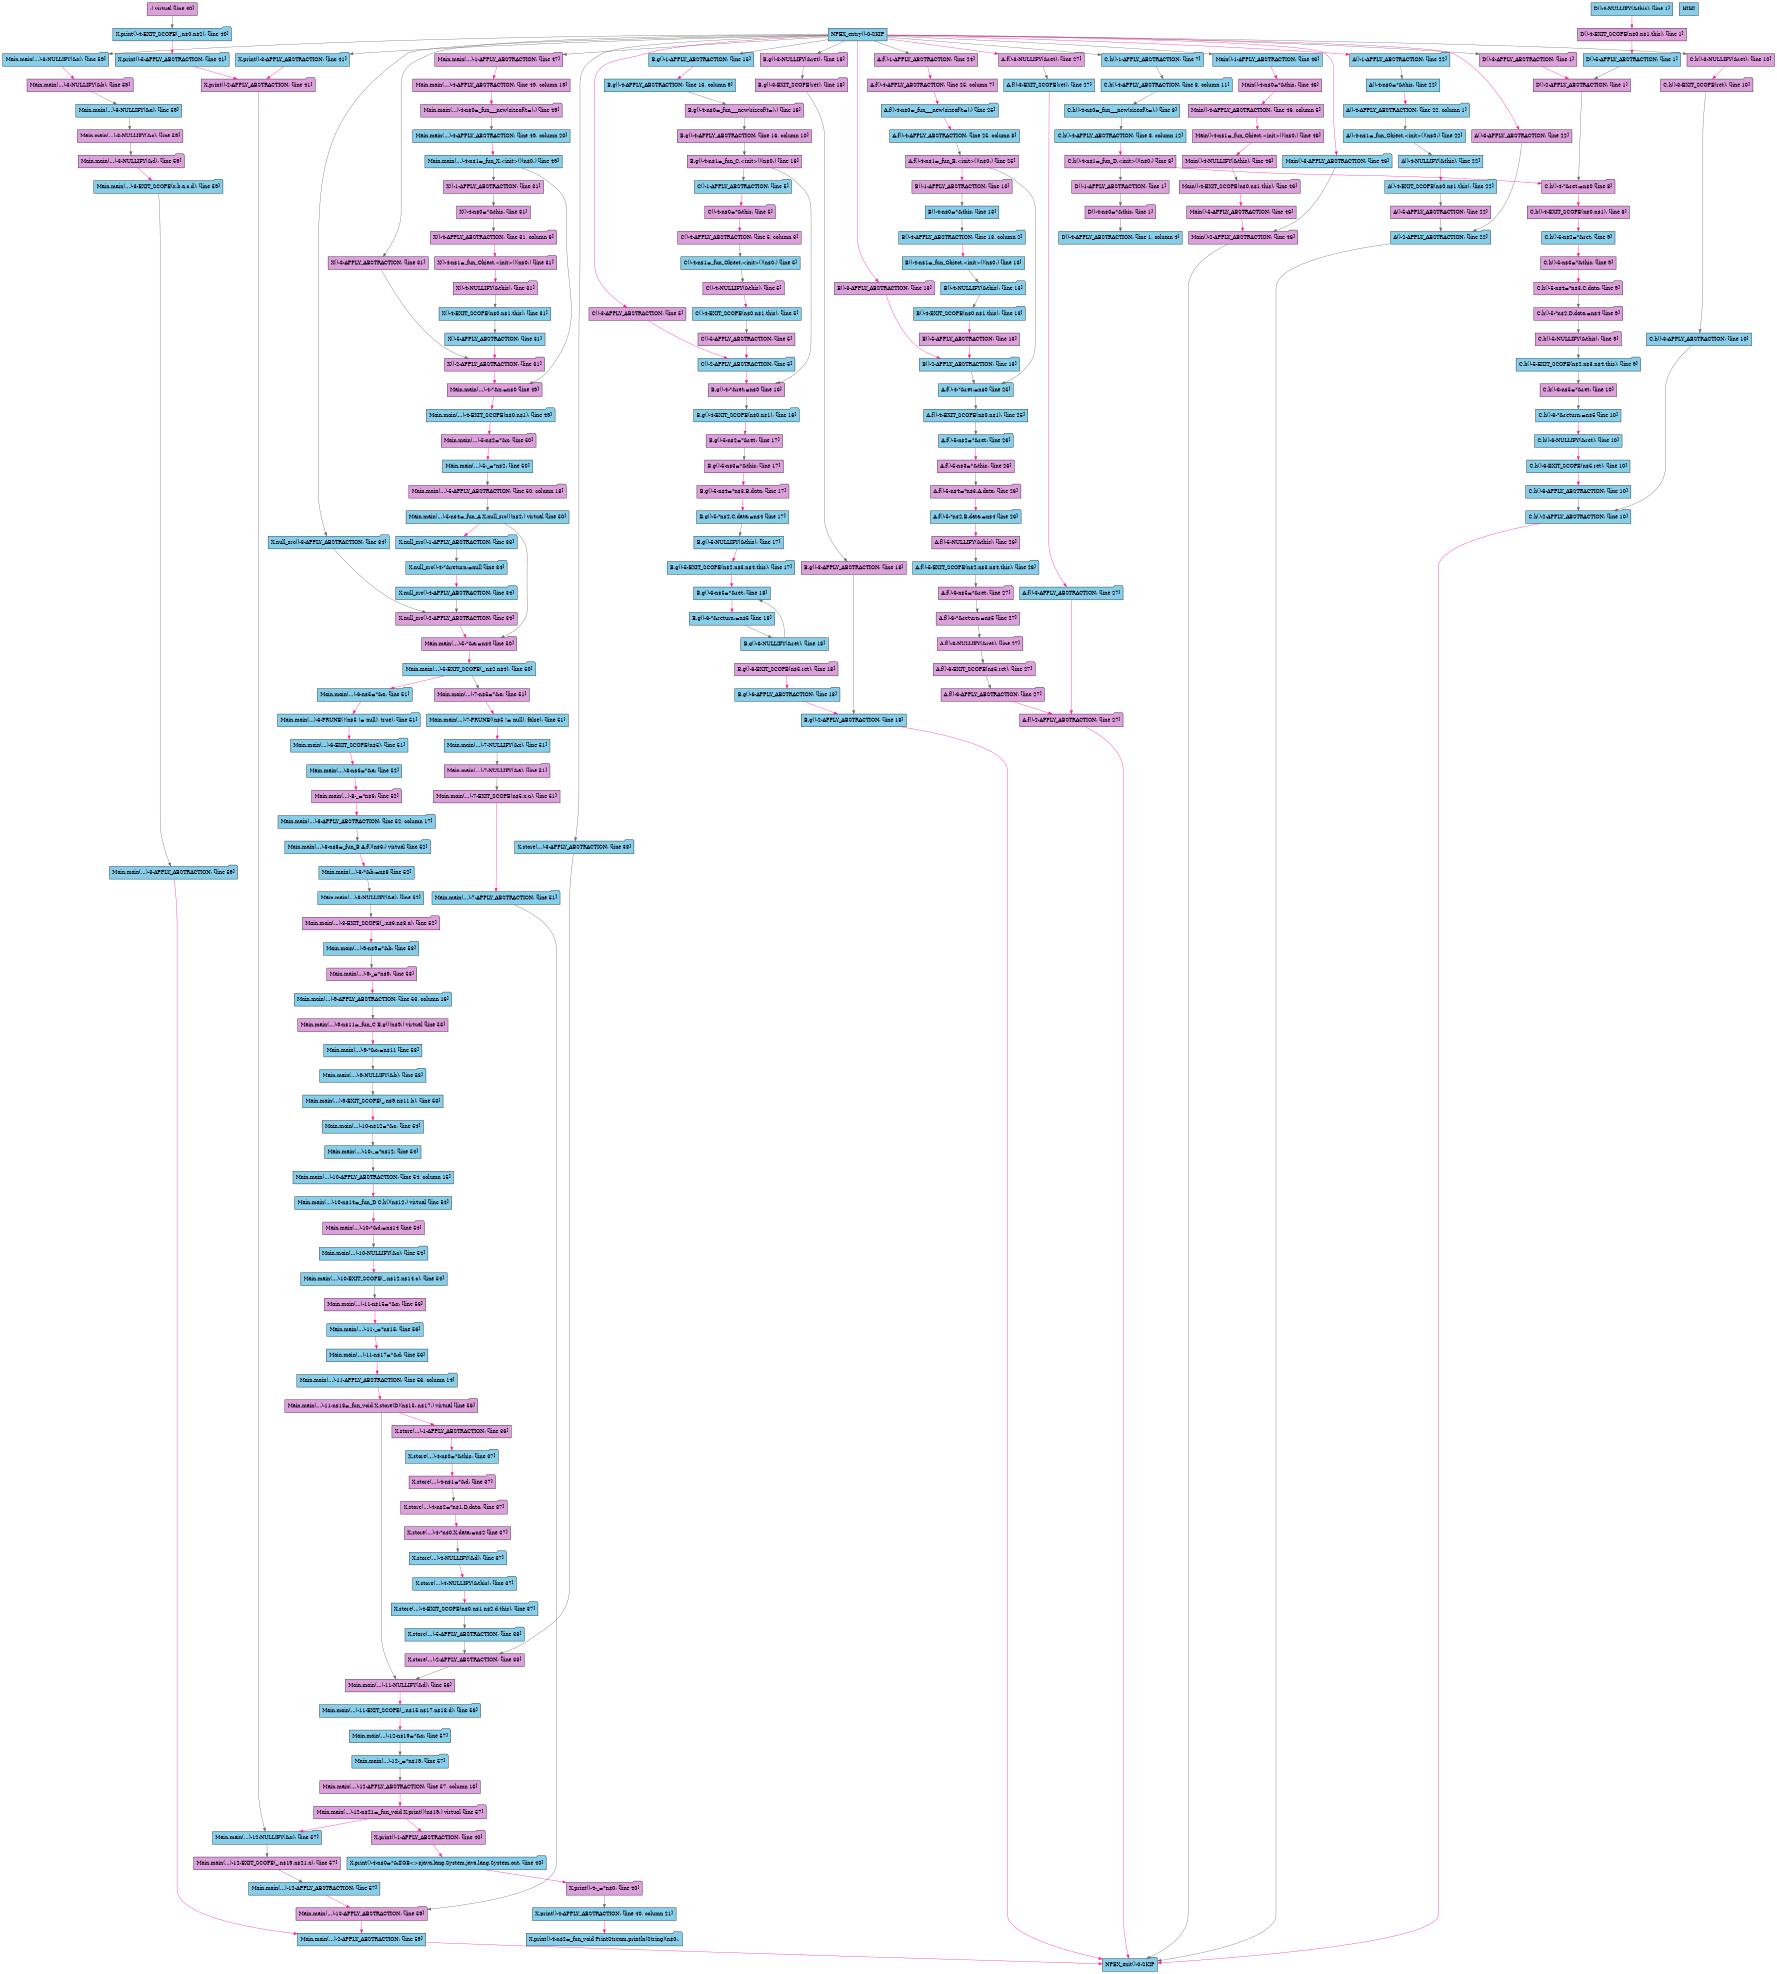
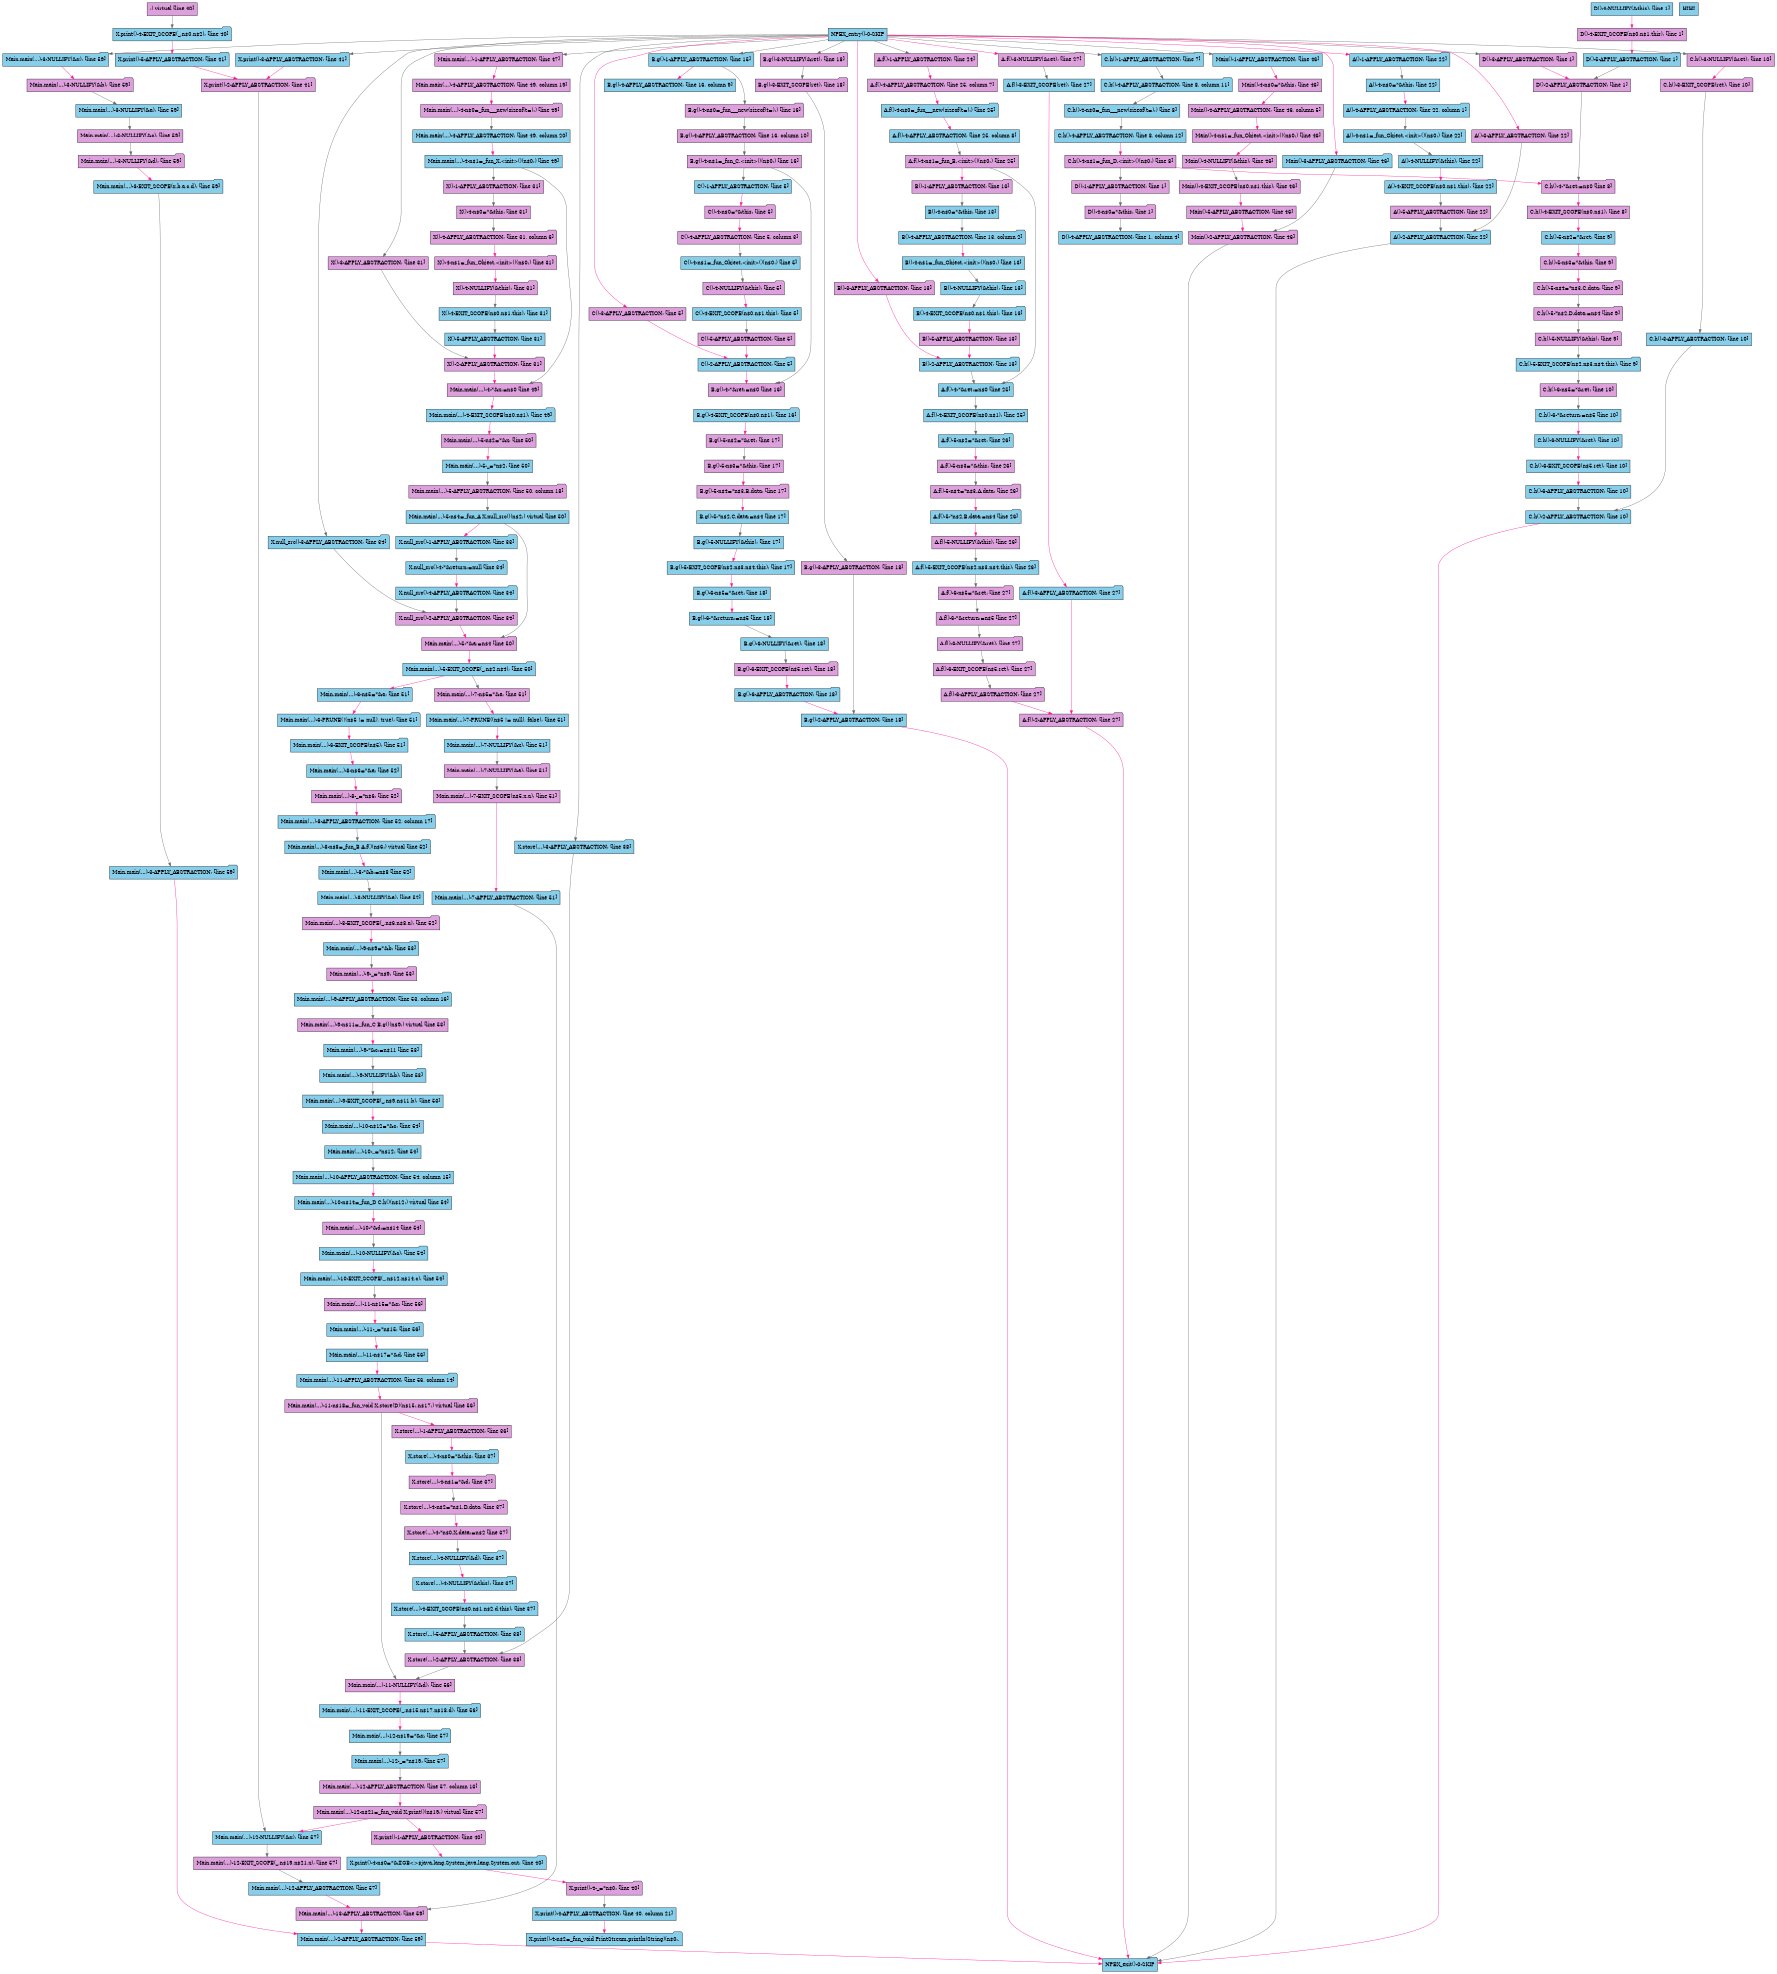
(705, 97) -> (739, 80)
(746, 401) -> none
(780, 615) -> (785, 655)
